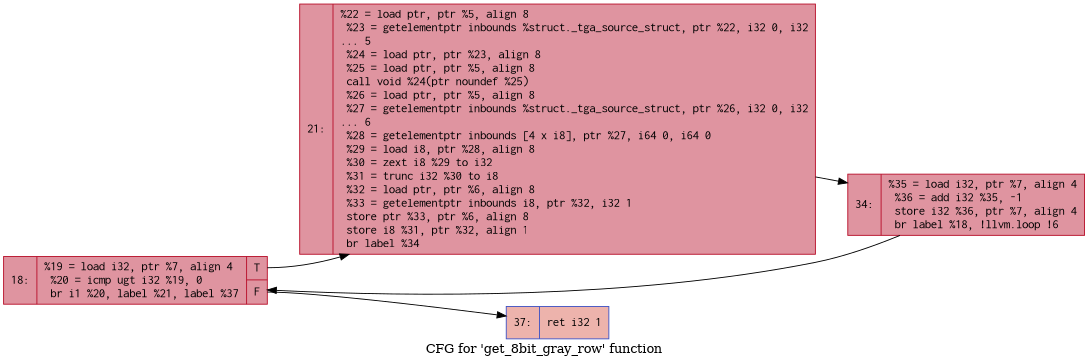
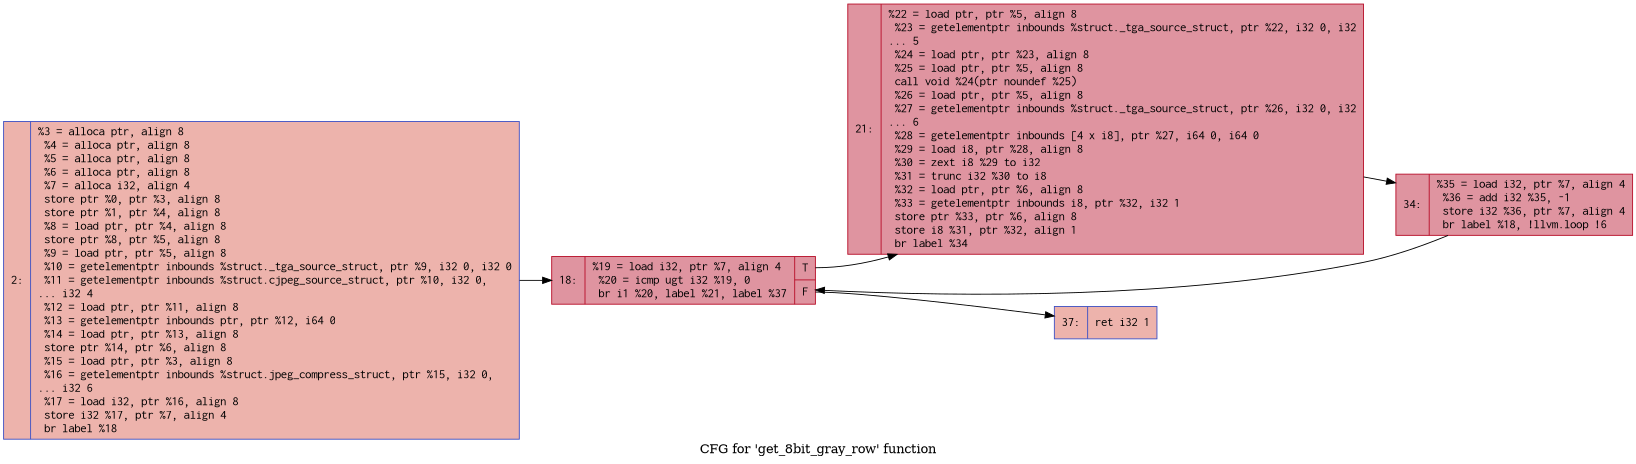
none -> (261, 280)
